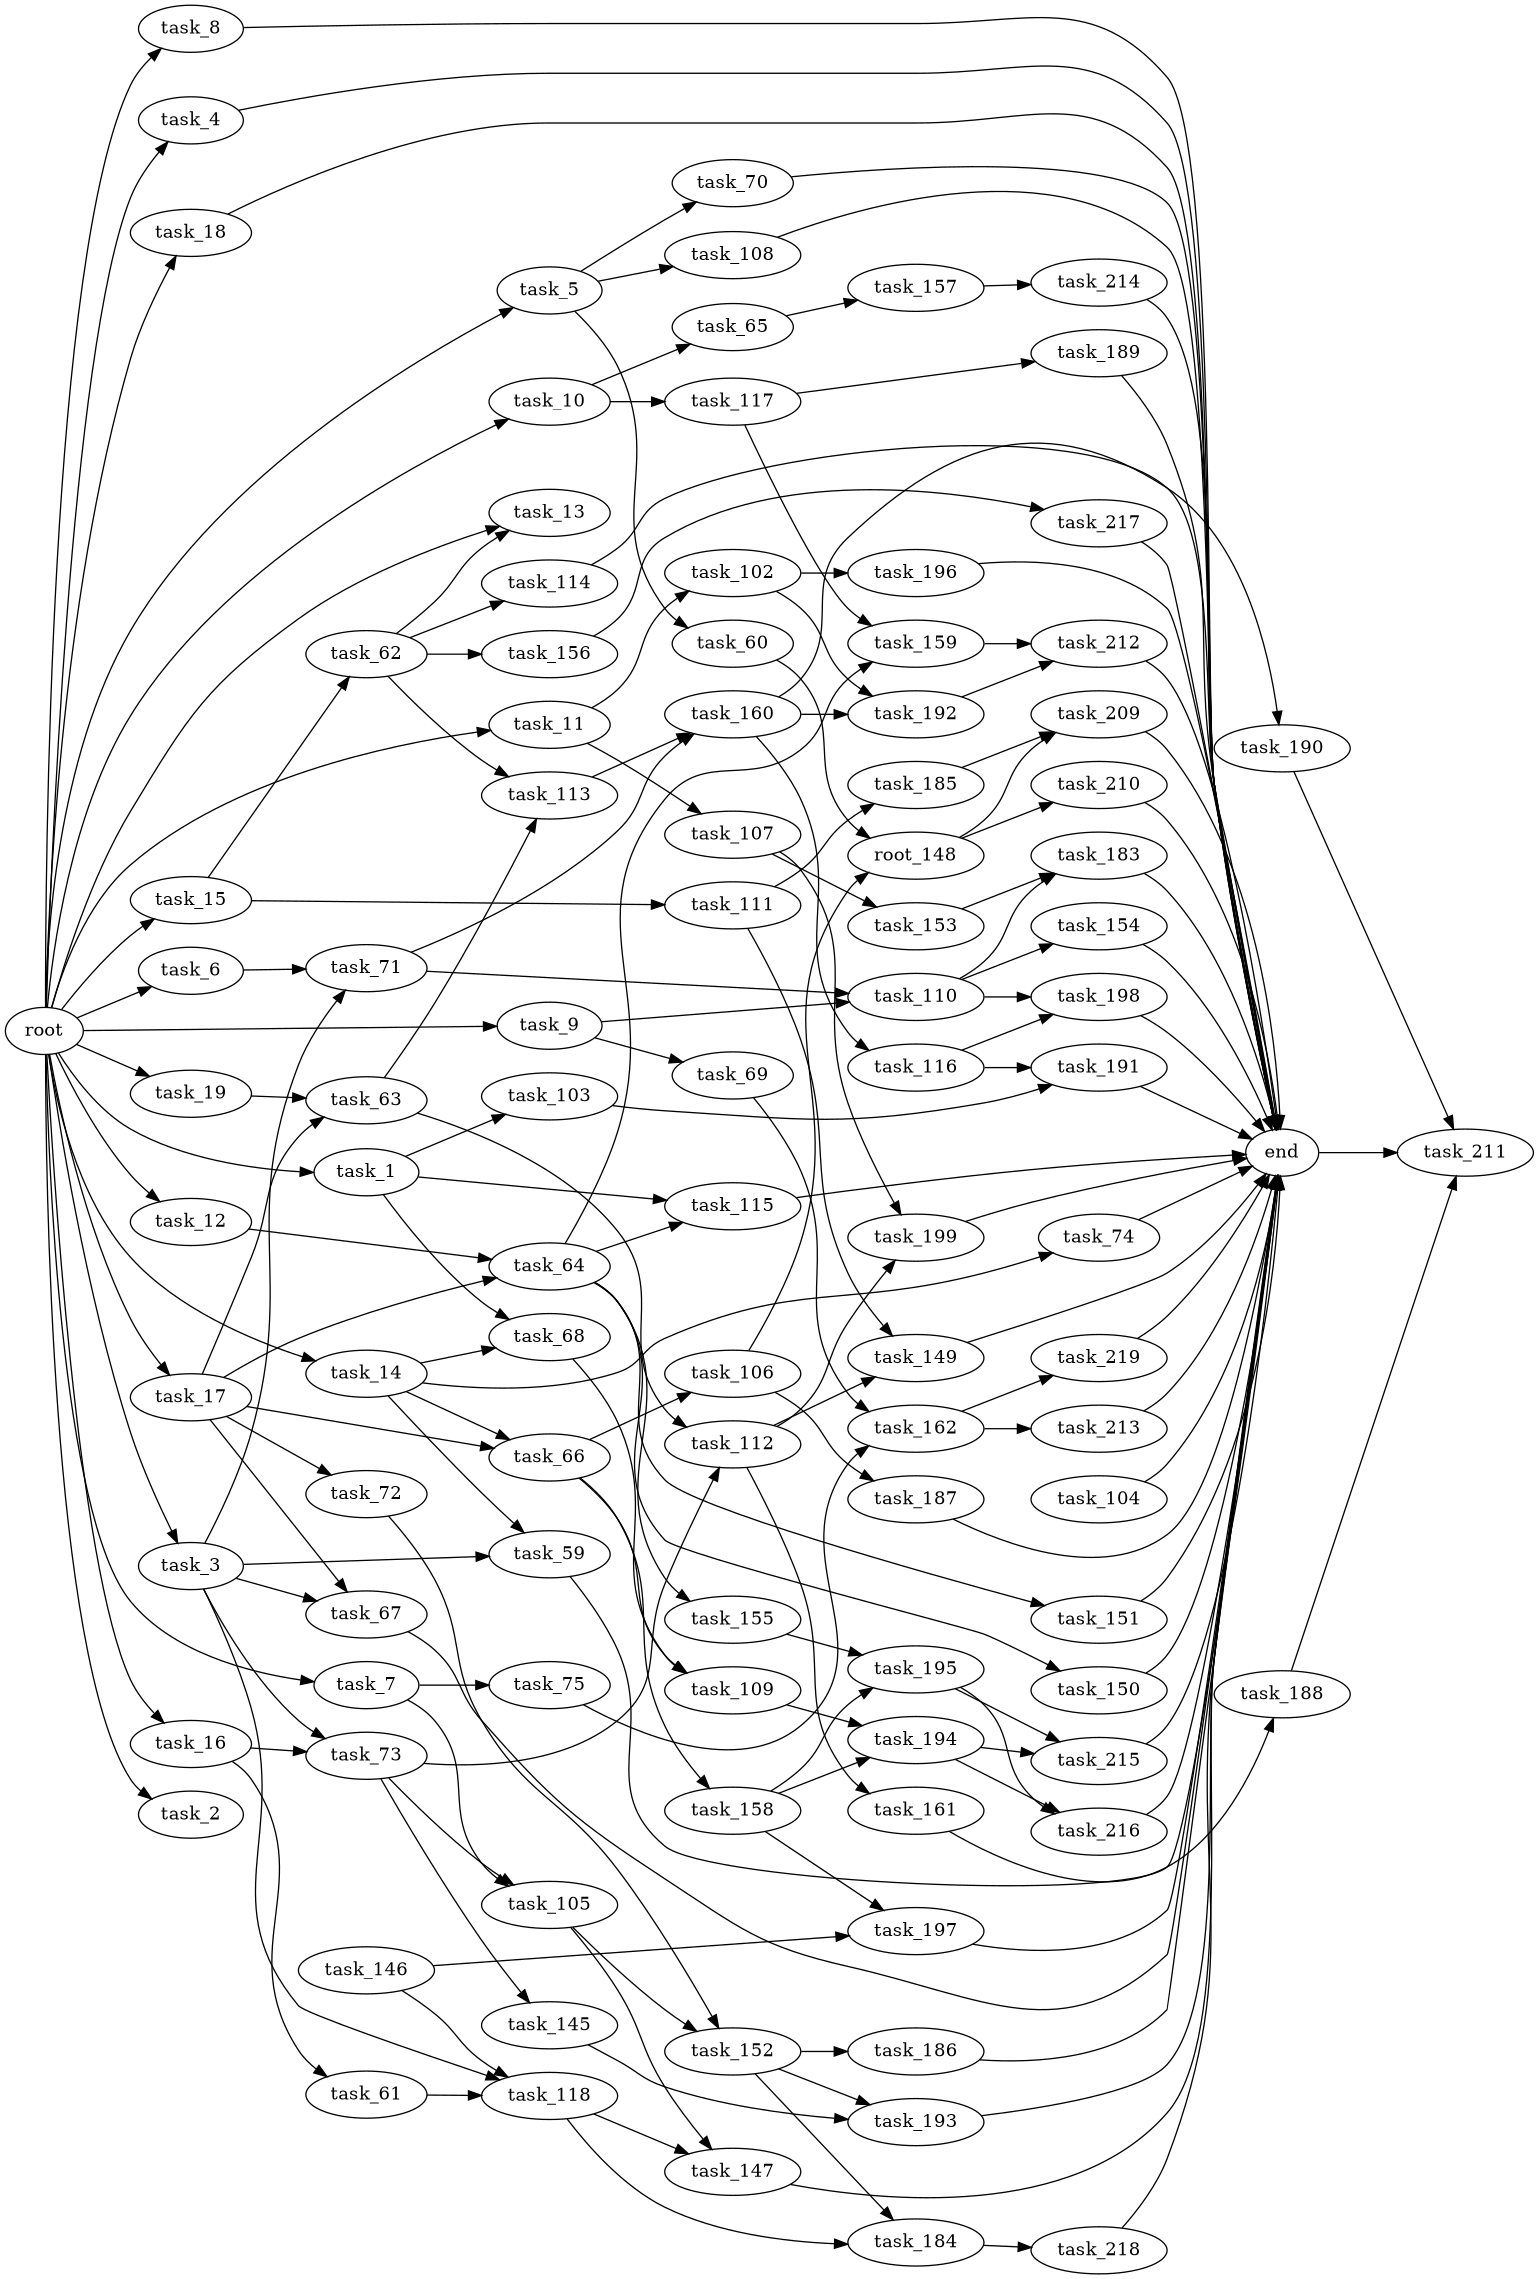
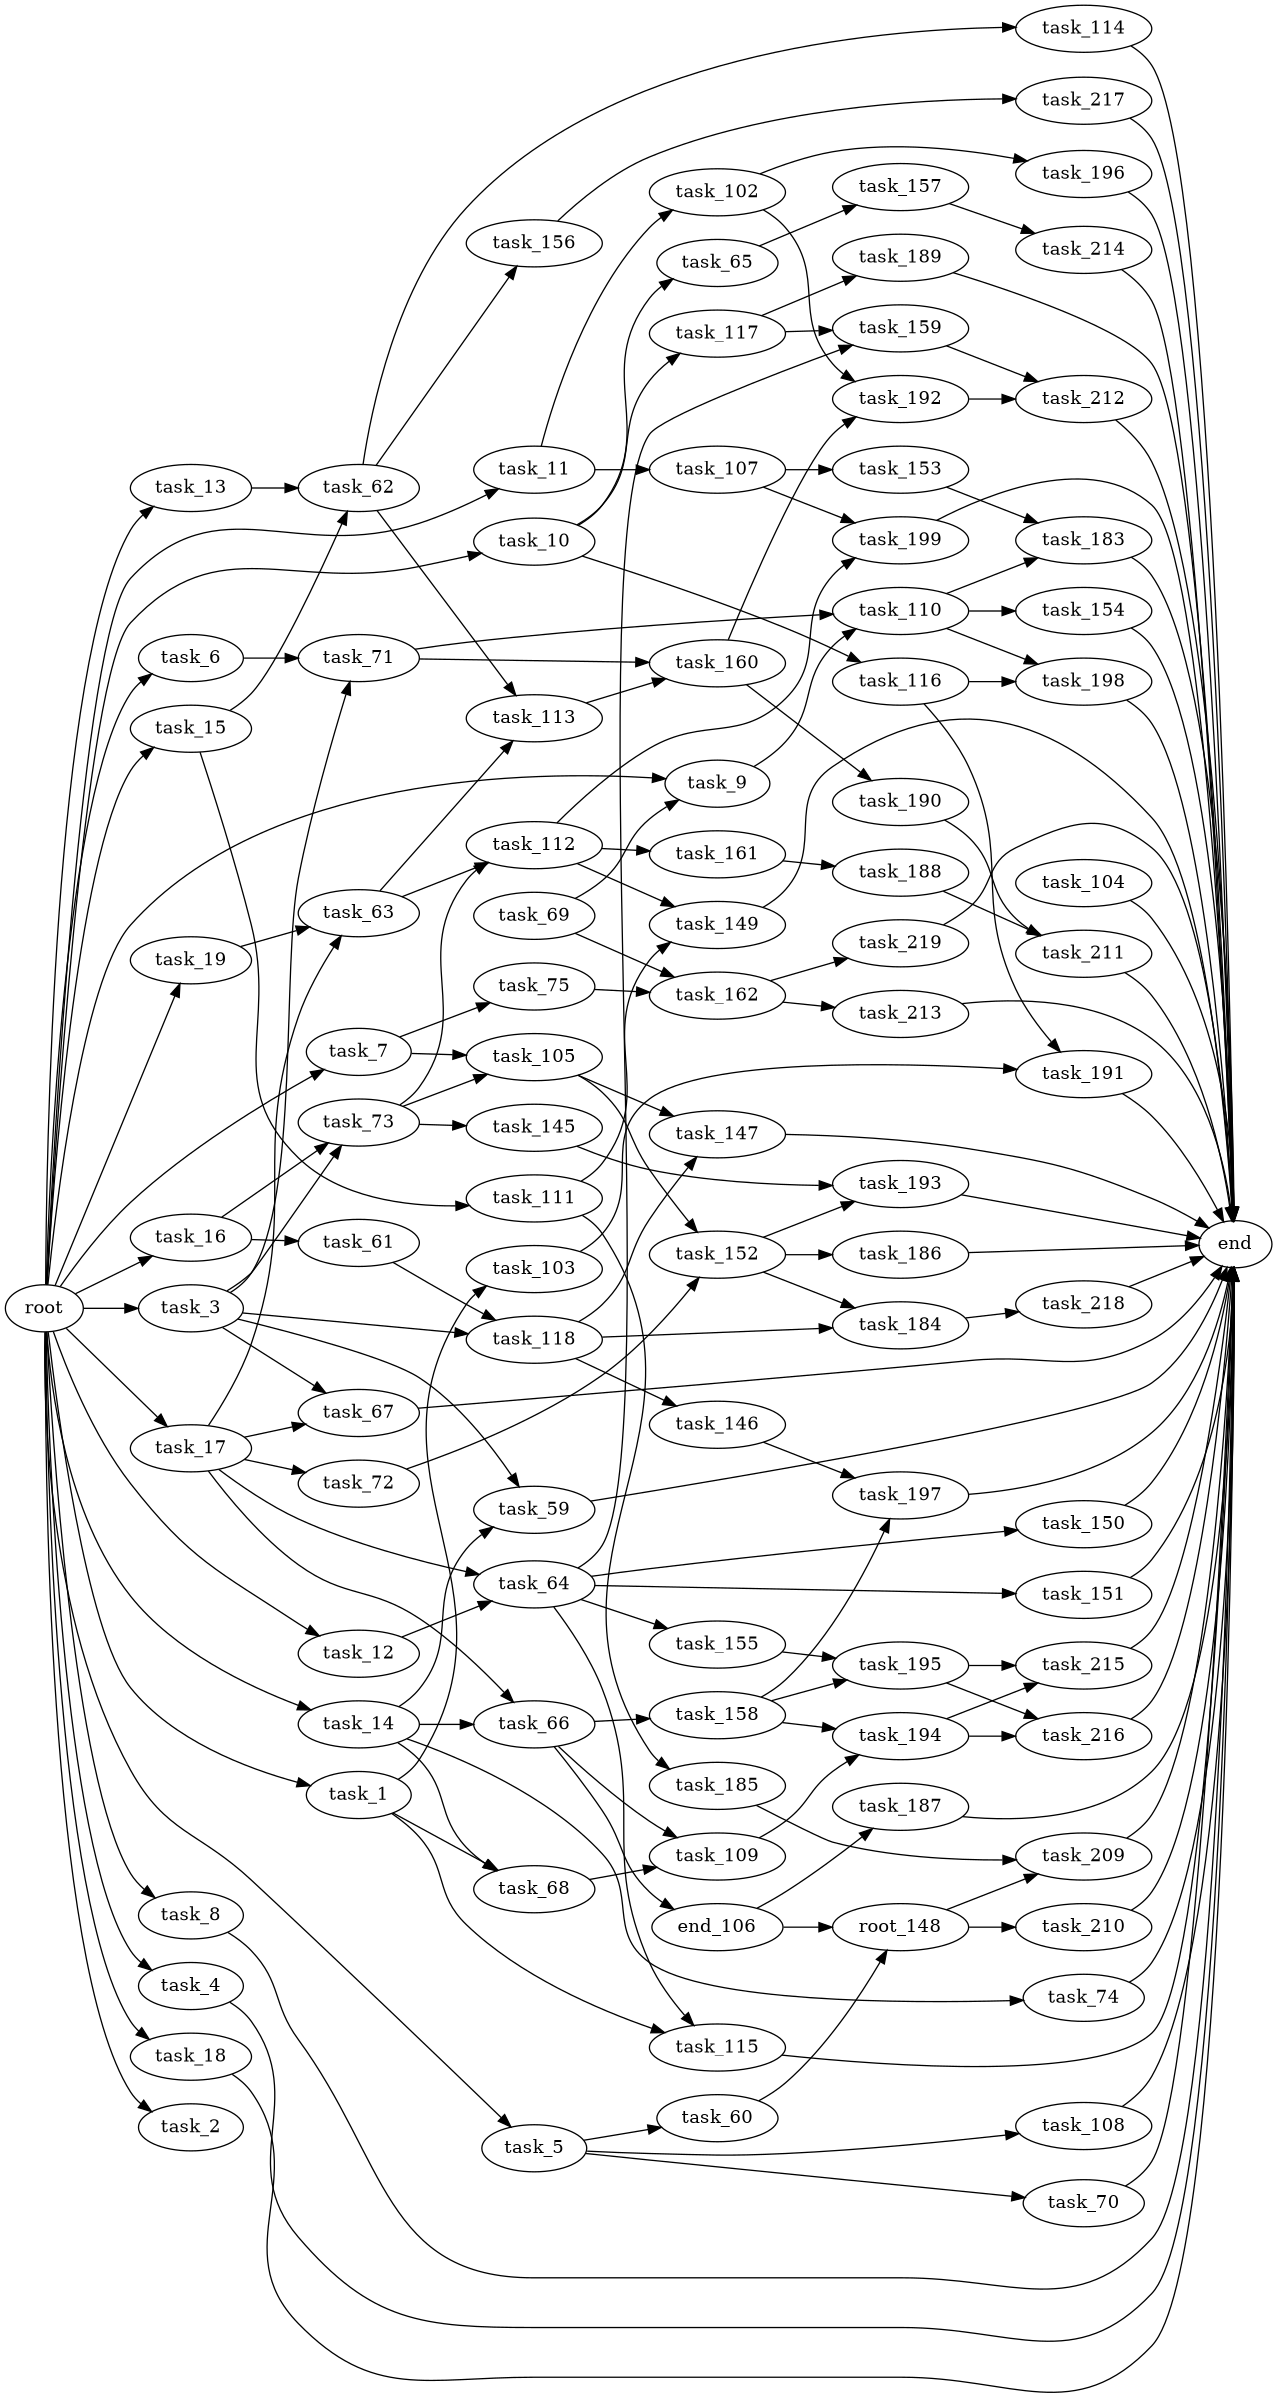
(448, 587) -> (268, 488)
(817, 920) -> (717, 602)
(638, 1050) -> (631, 840)
(1352, 1153) -> (1198, 1080)
(733, 1374) -> (717, 1927)
(451, 2029) -> (615, 1377)
